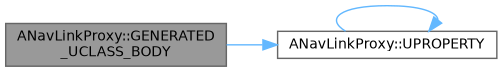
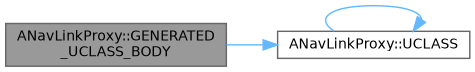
(387, 45) -> (374, 45)
